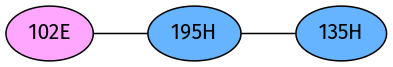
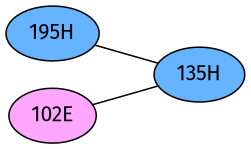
(121, 33) -> (125, 95)
